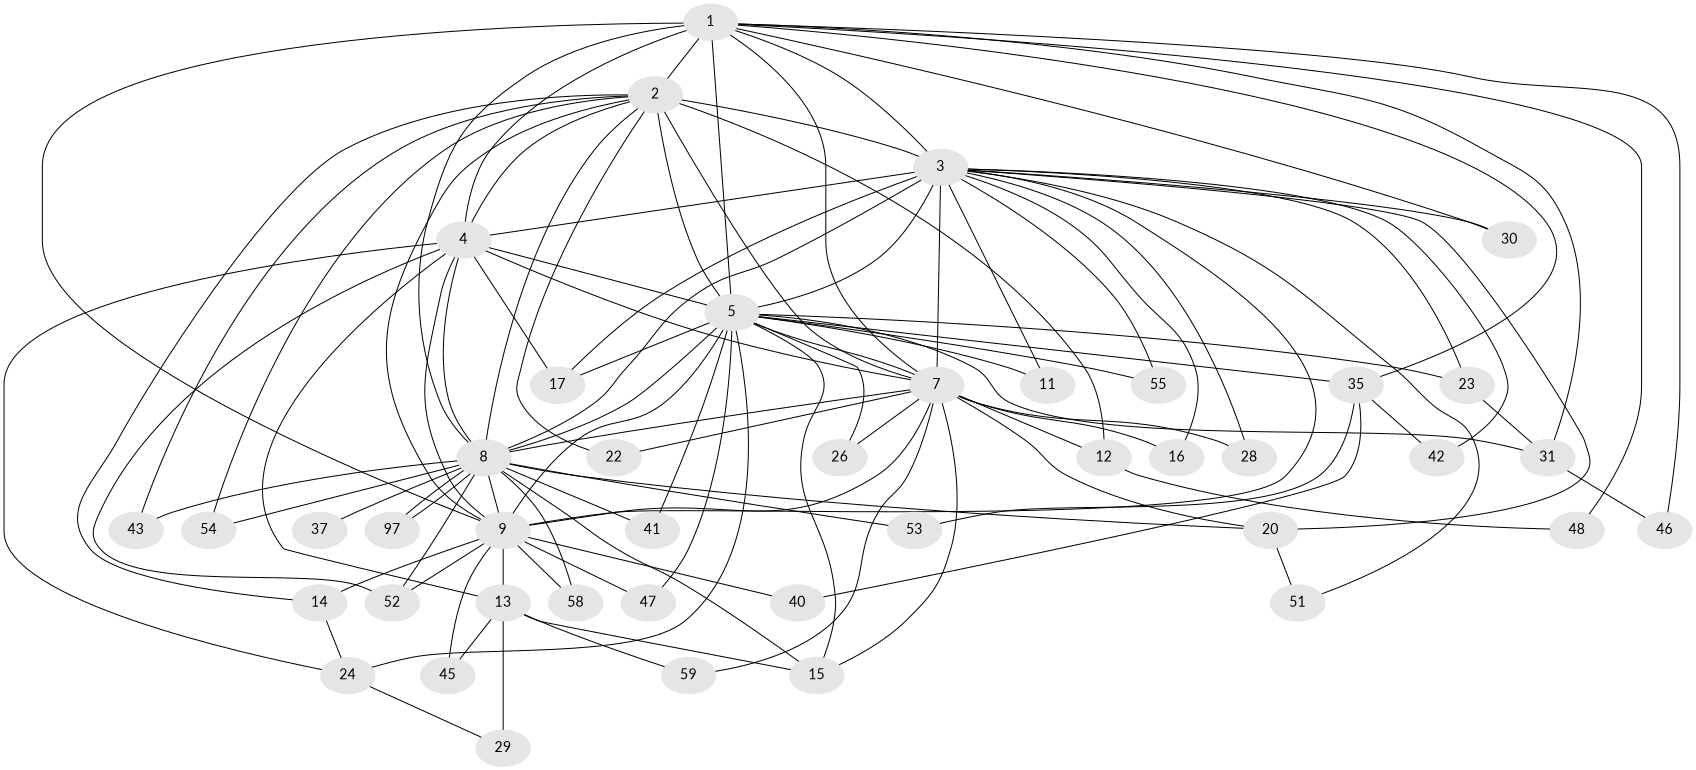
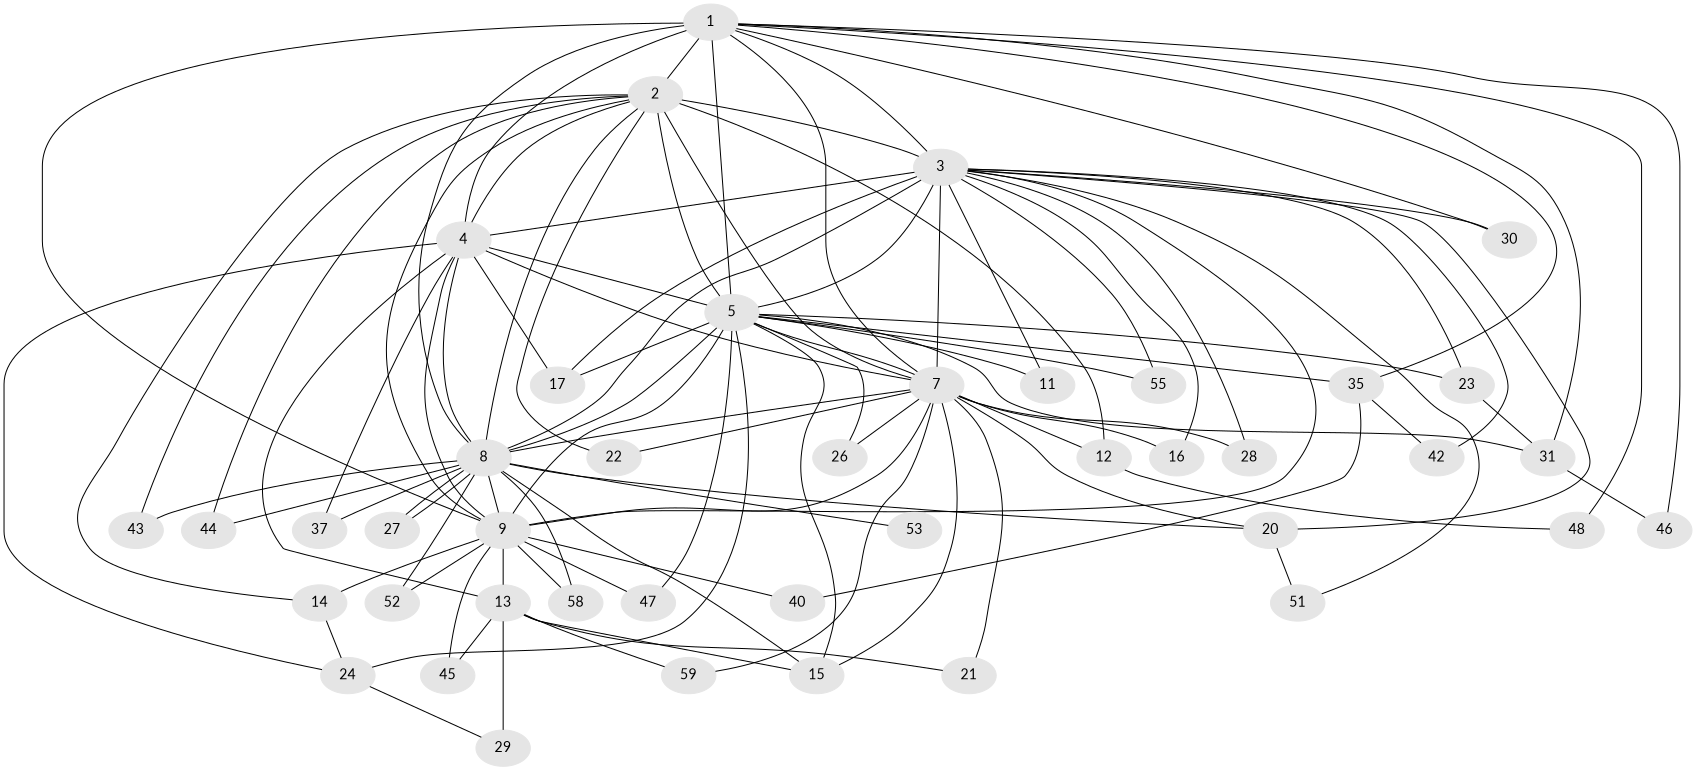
(131, 460) -> (382, 389)
(1172, 506) -> none
(209, 530) -> (209, 530)
(392, 530) -> (392, 530)
(652, 530) -> none
none -> (969, 676)
